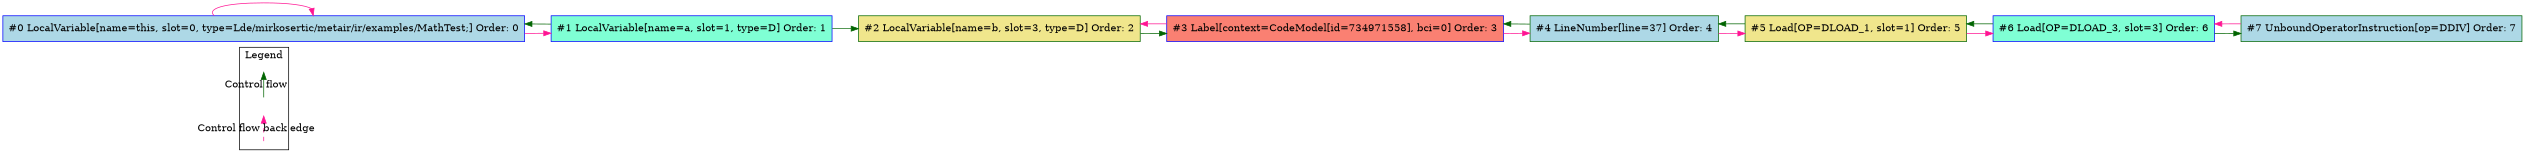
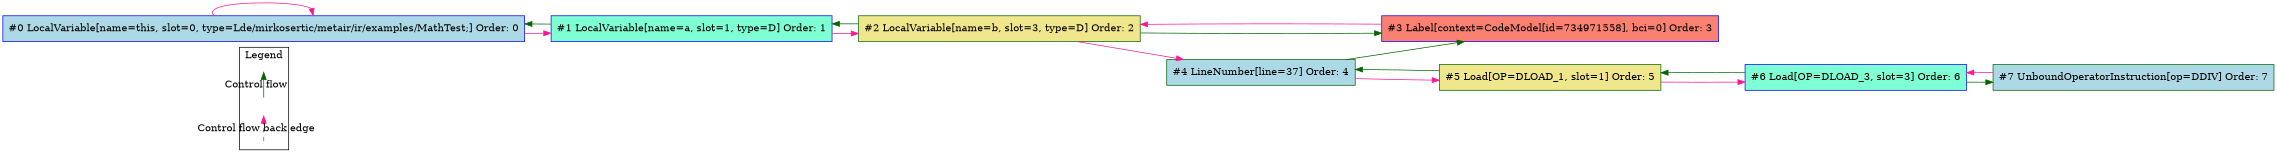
none -> (849, 24)
(842, 29) -> (842, 34)
(1513, 33) -> (1127, 50)
